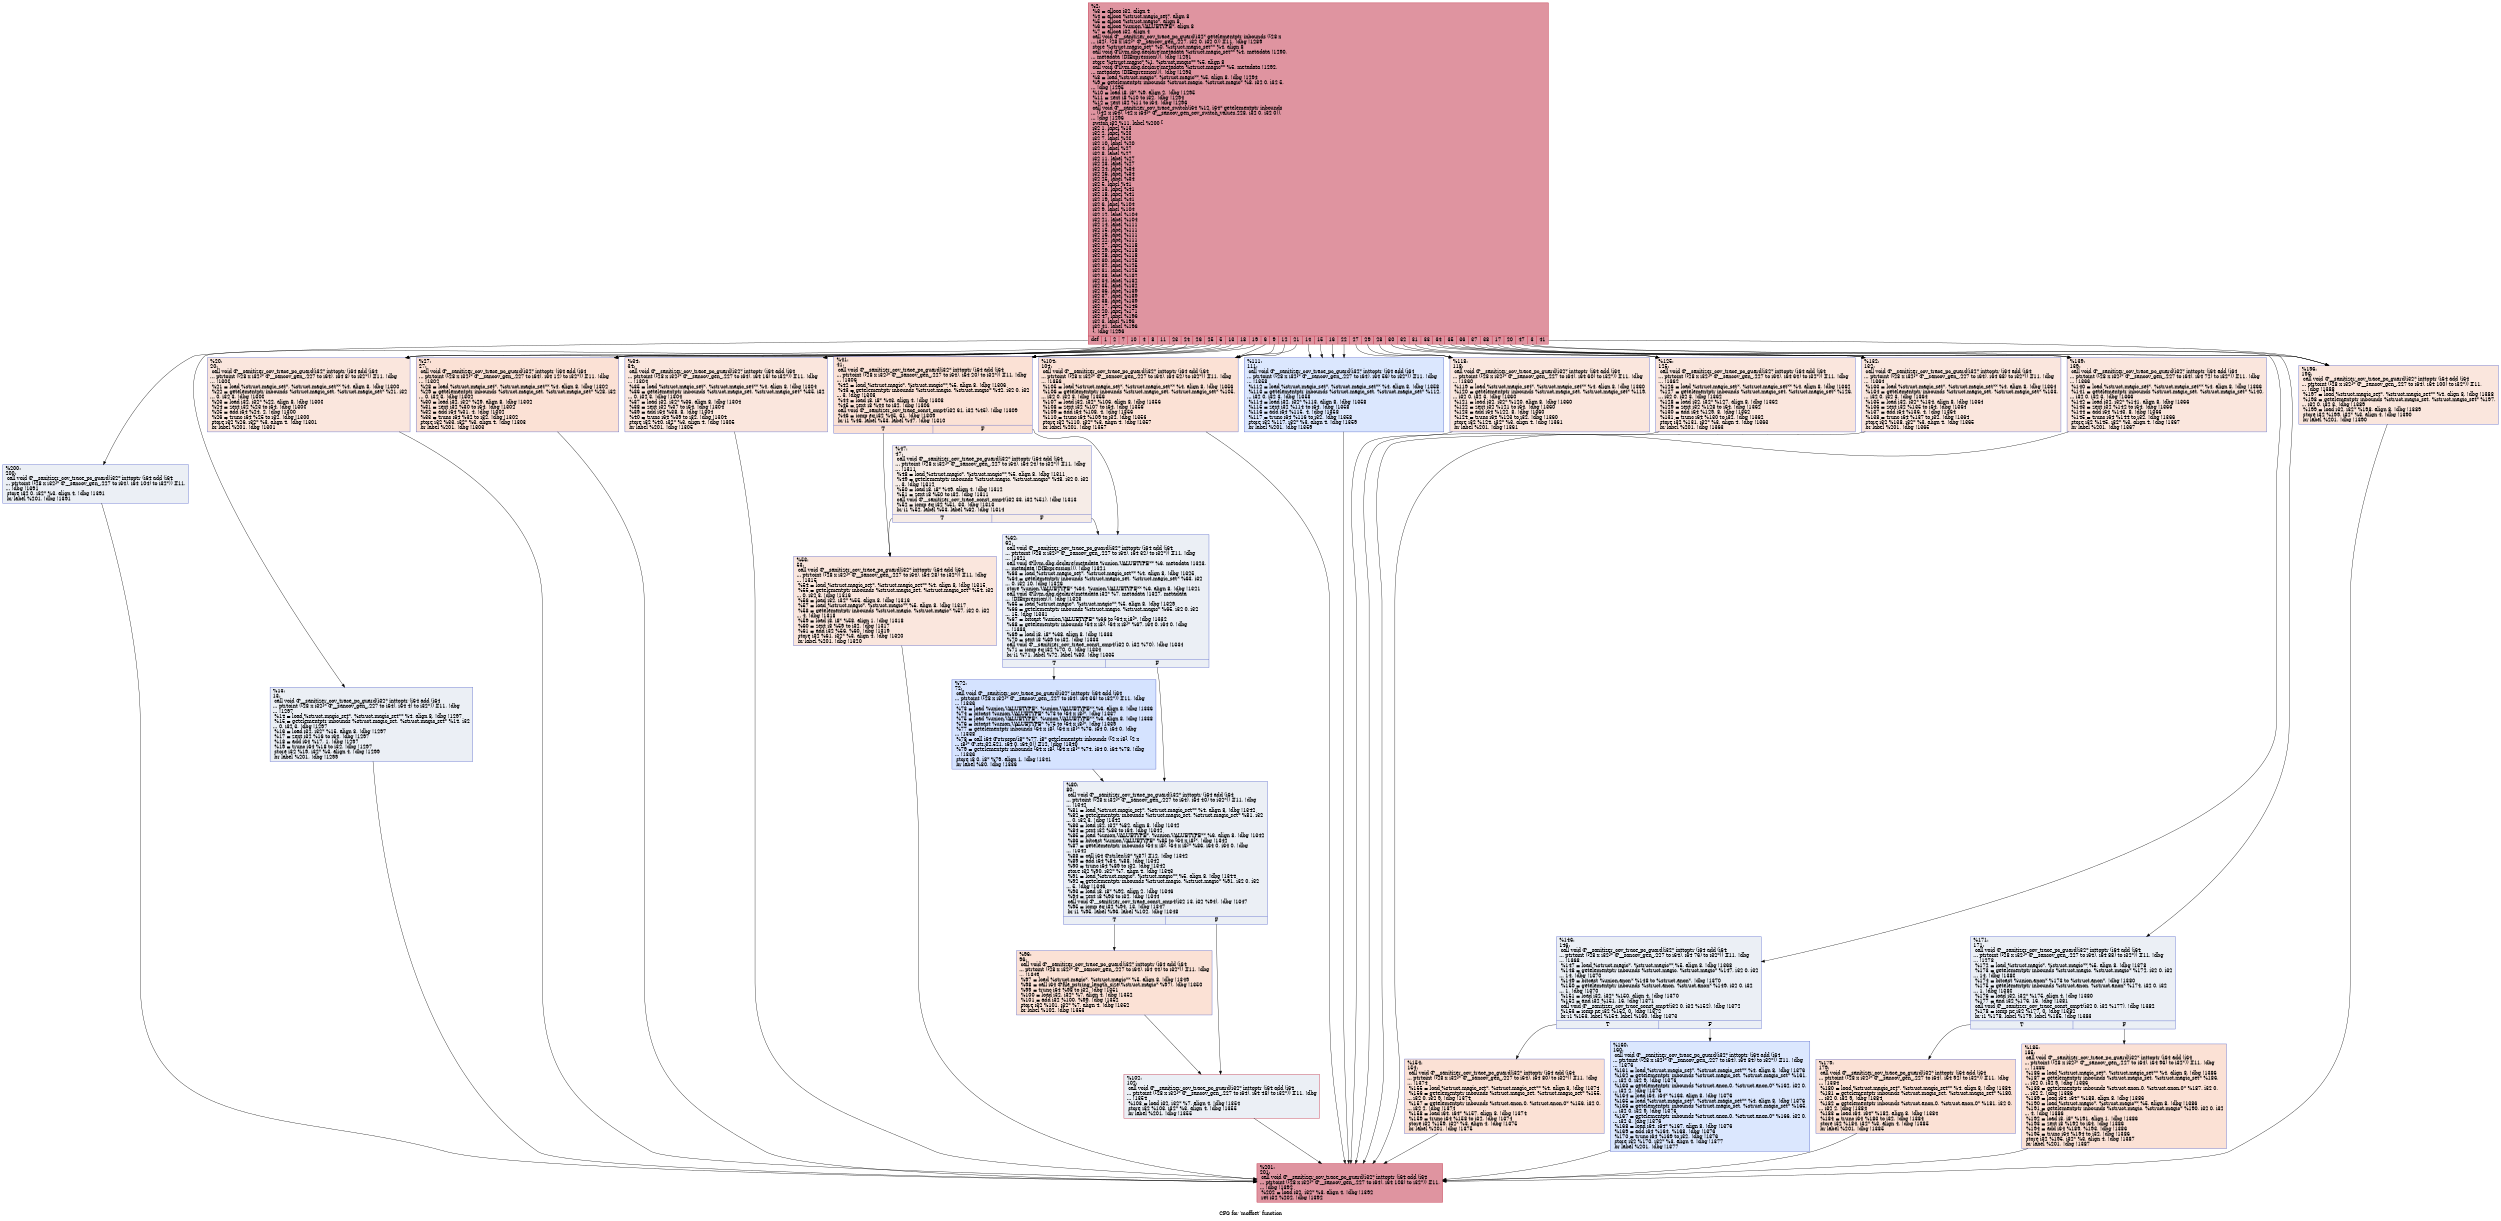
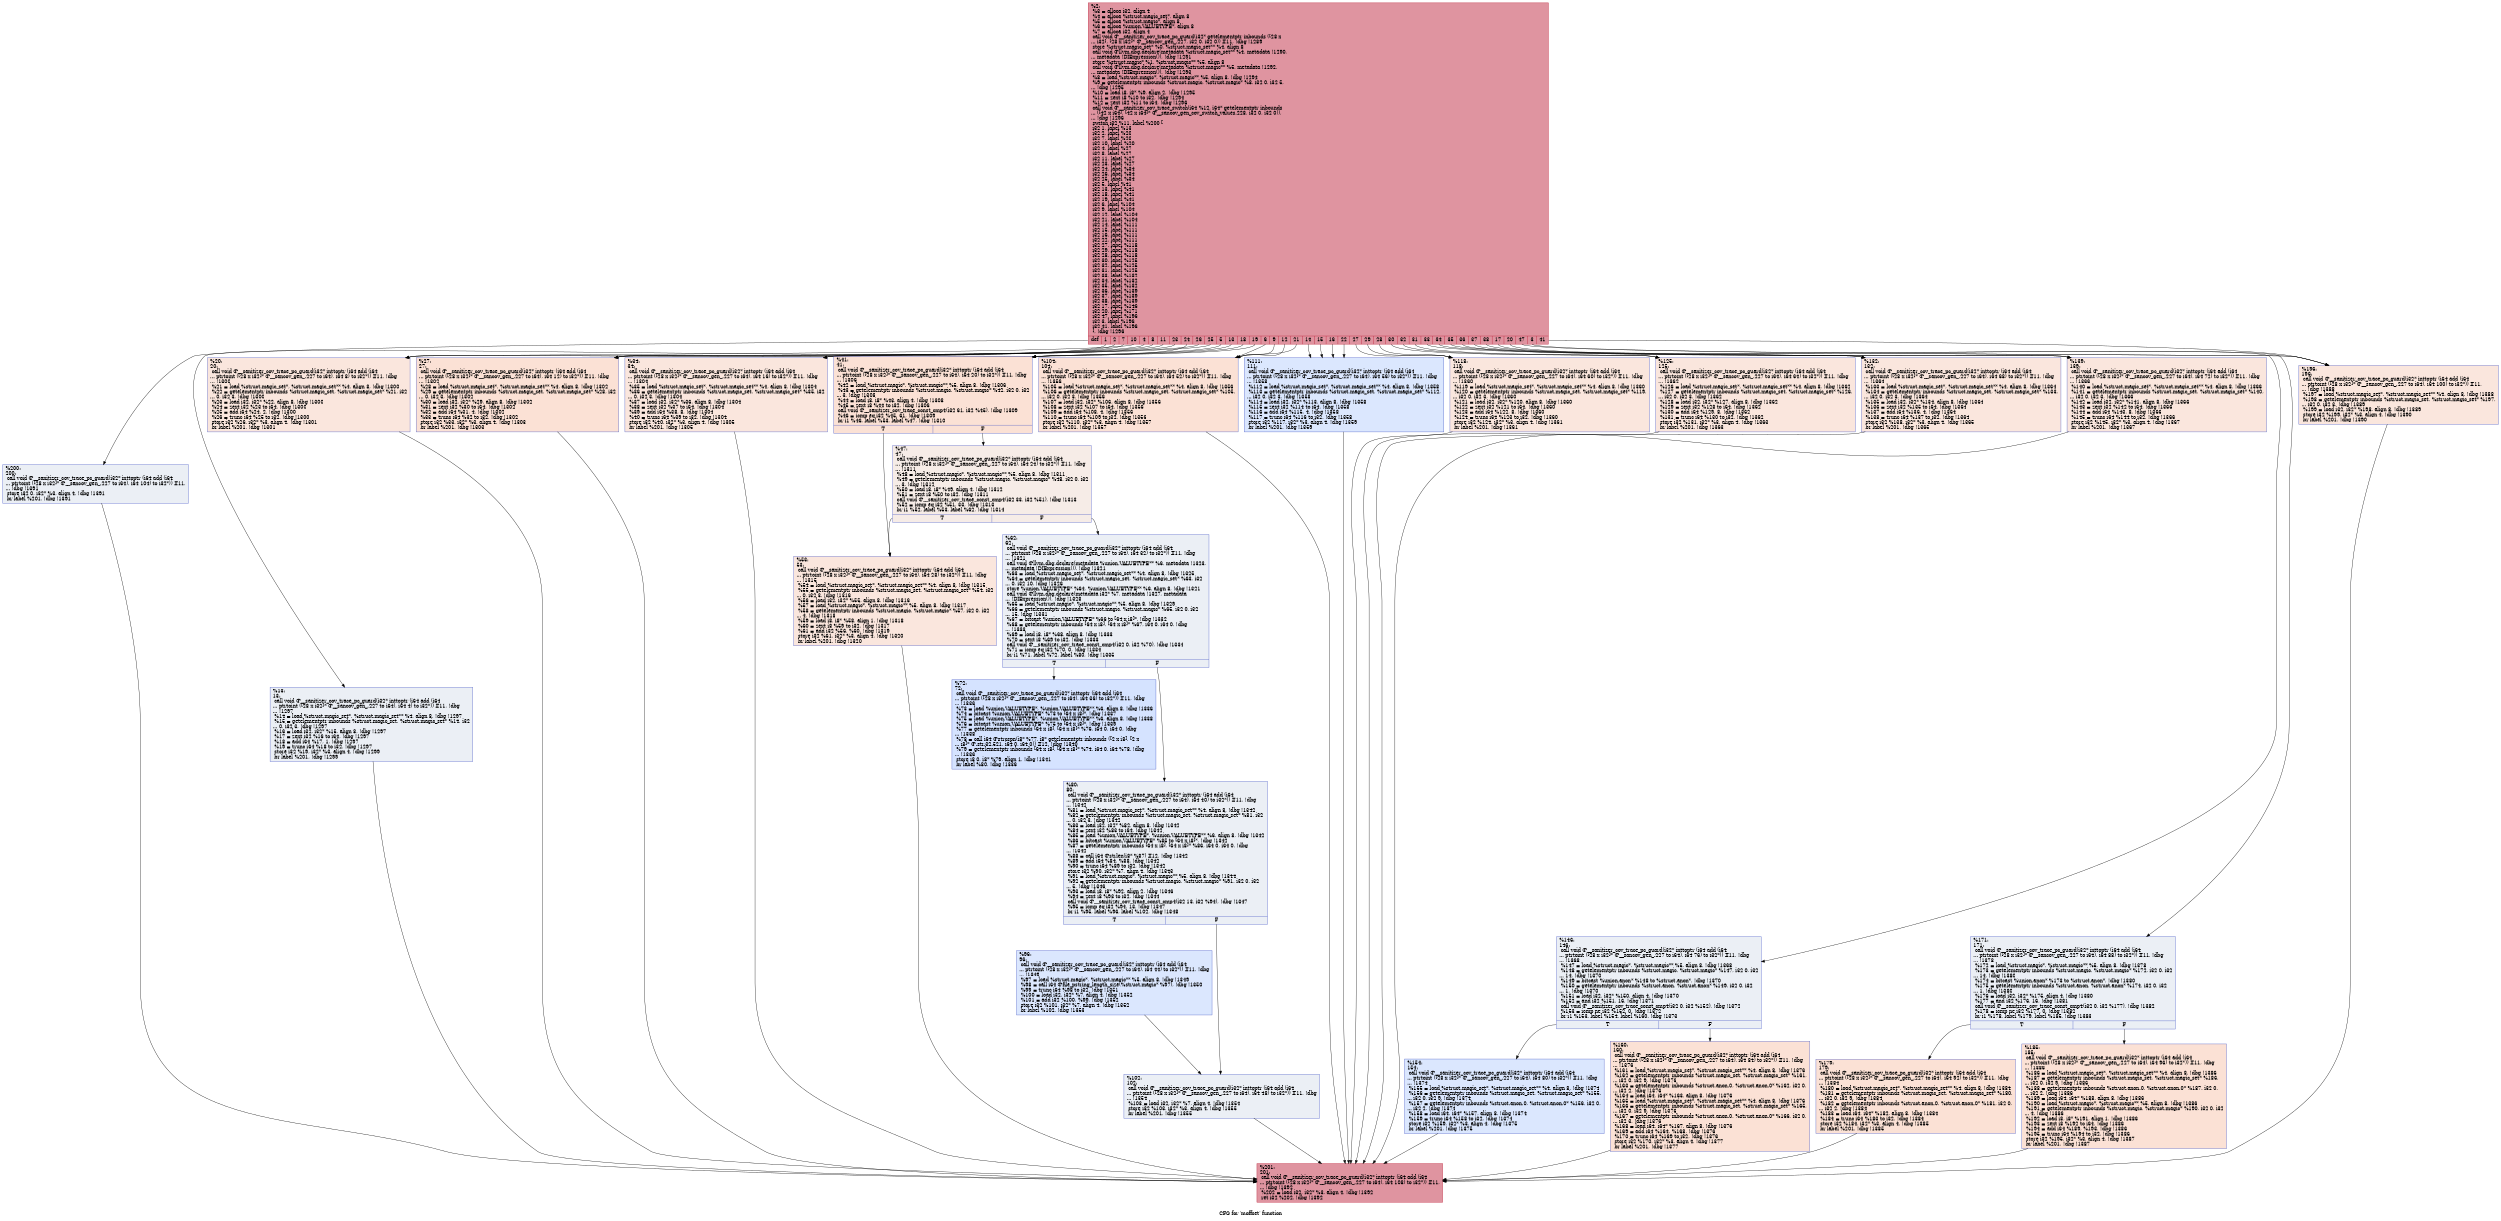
(1101, 455) -> (983, 438)
(1097, 774) -> none
(1114, 936) -> none
(1984, 961) -> (1984, 961)
(1114, 983) -> (1114, 983)
(1222, 1096) -> (1222, 1096)
(1504, 1096) -> (1504, 1096)
(1710, 1096) -> (1710, 1096)
